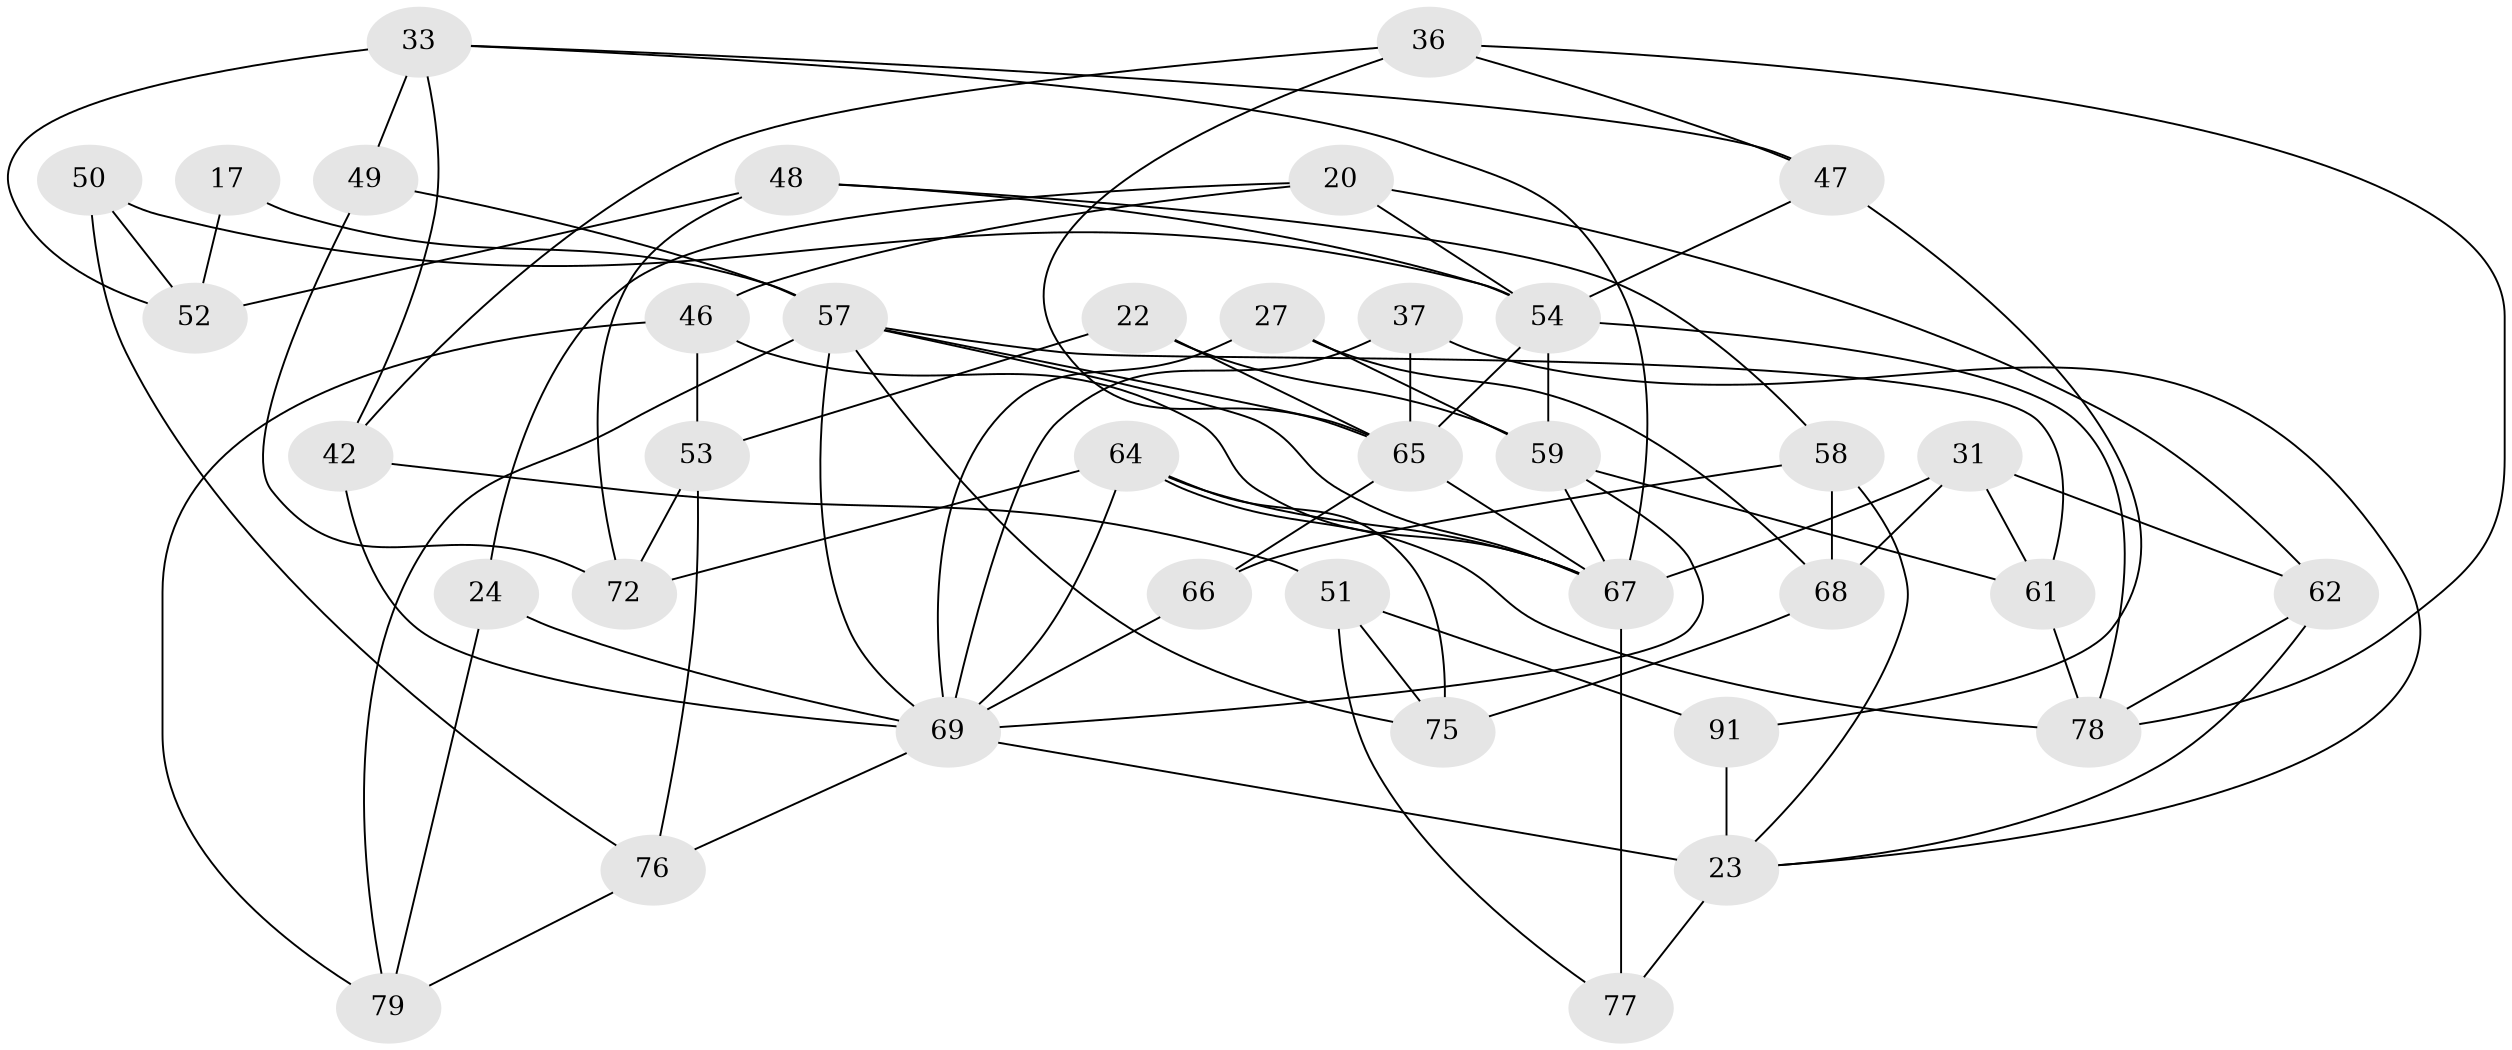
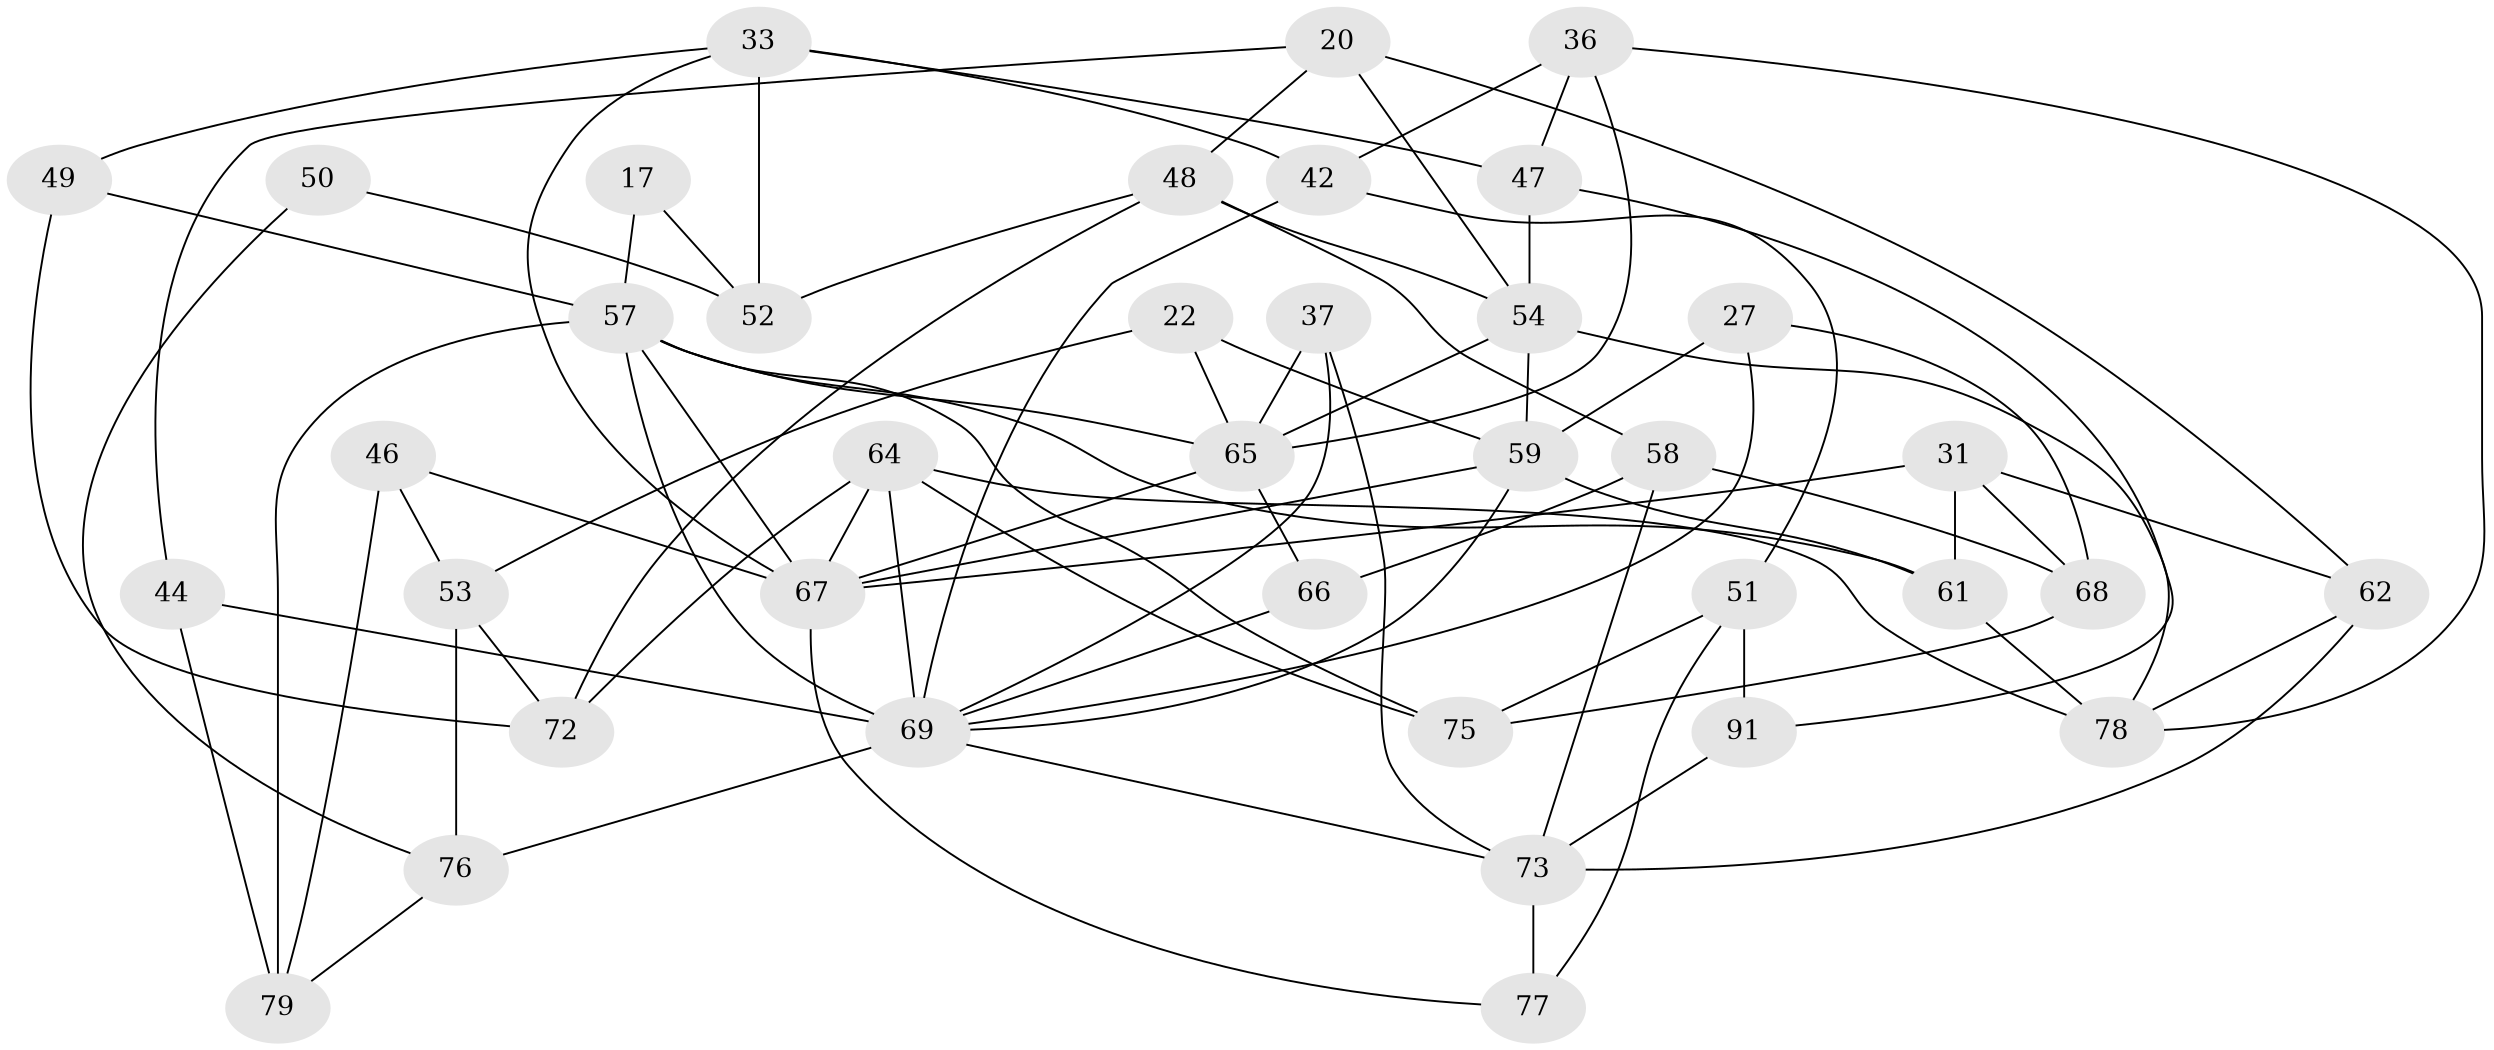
(1024, 223) -> (1261, 109)
(819, 249) -> none
(486, 594) -> (172, 594)
(1727, 870) -> (1533, 870)
